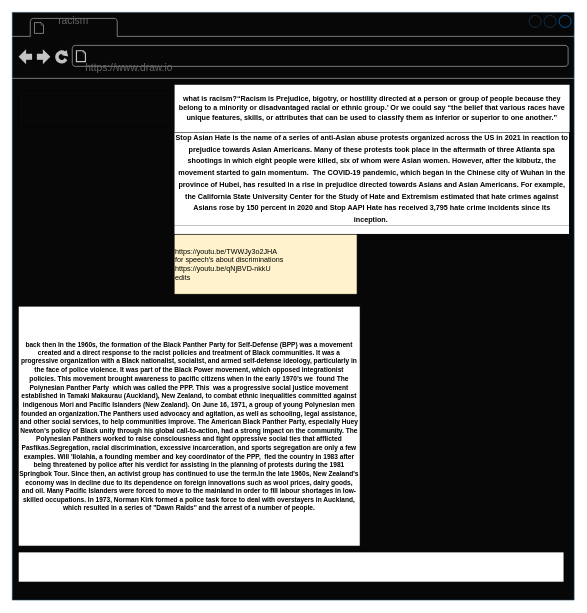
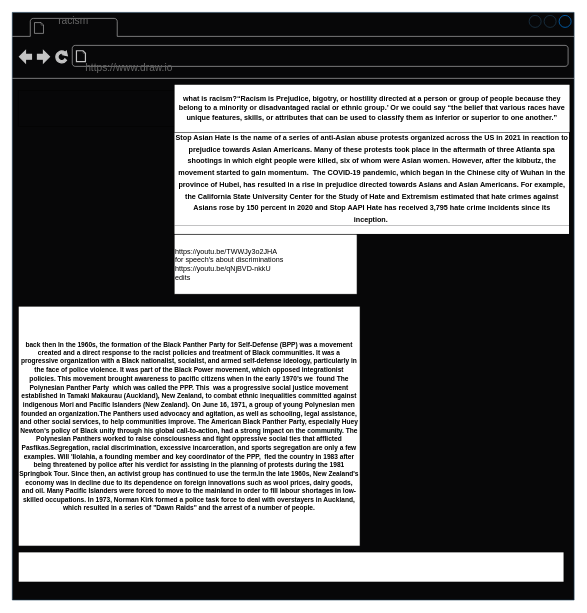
(266, 264) -> (266, 264)
